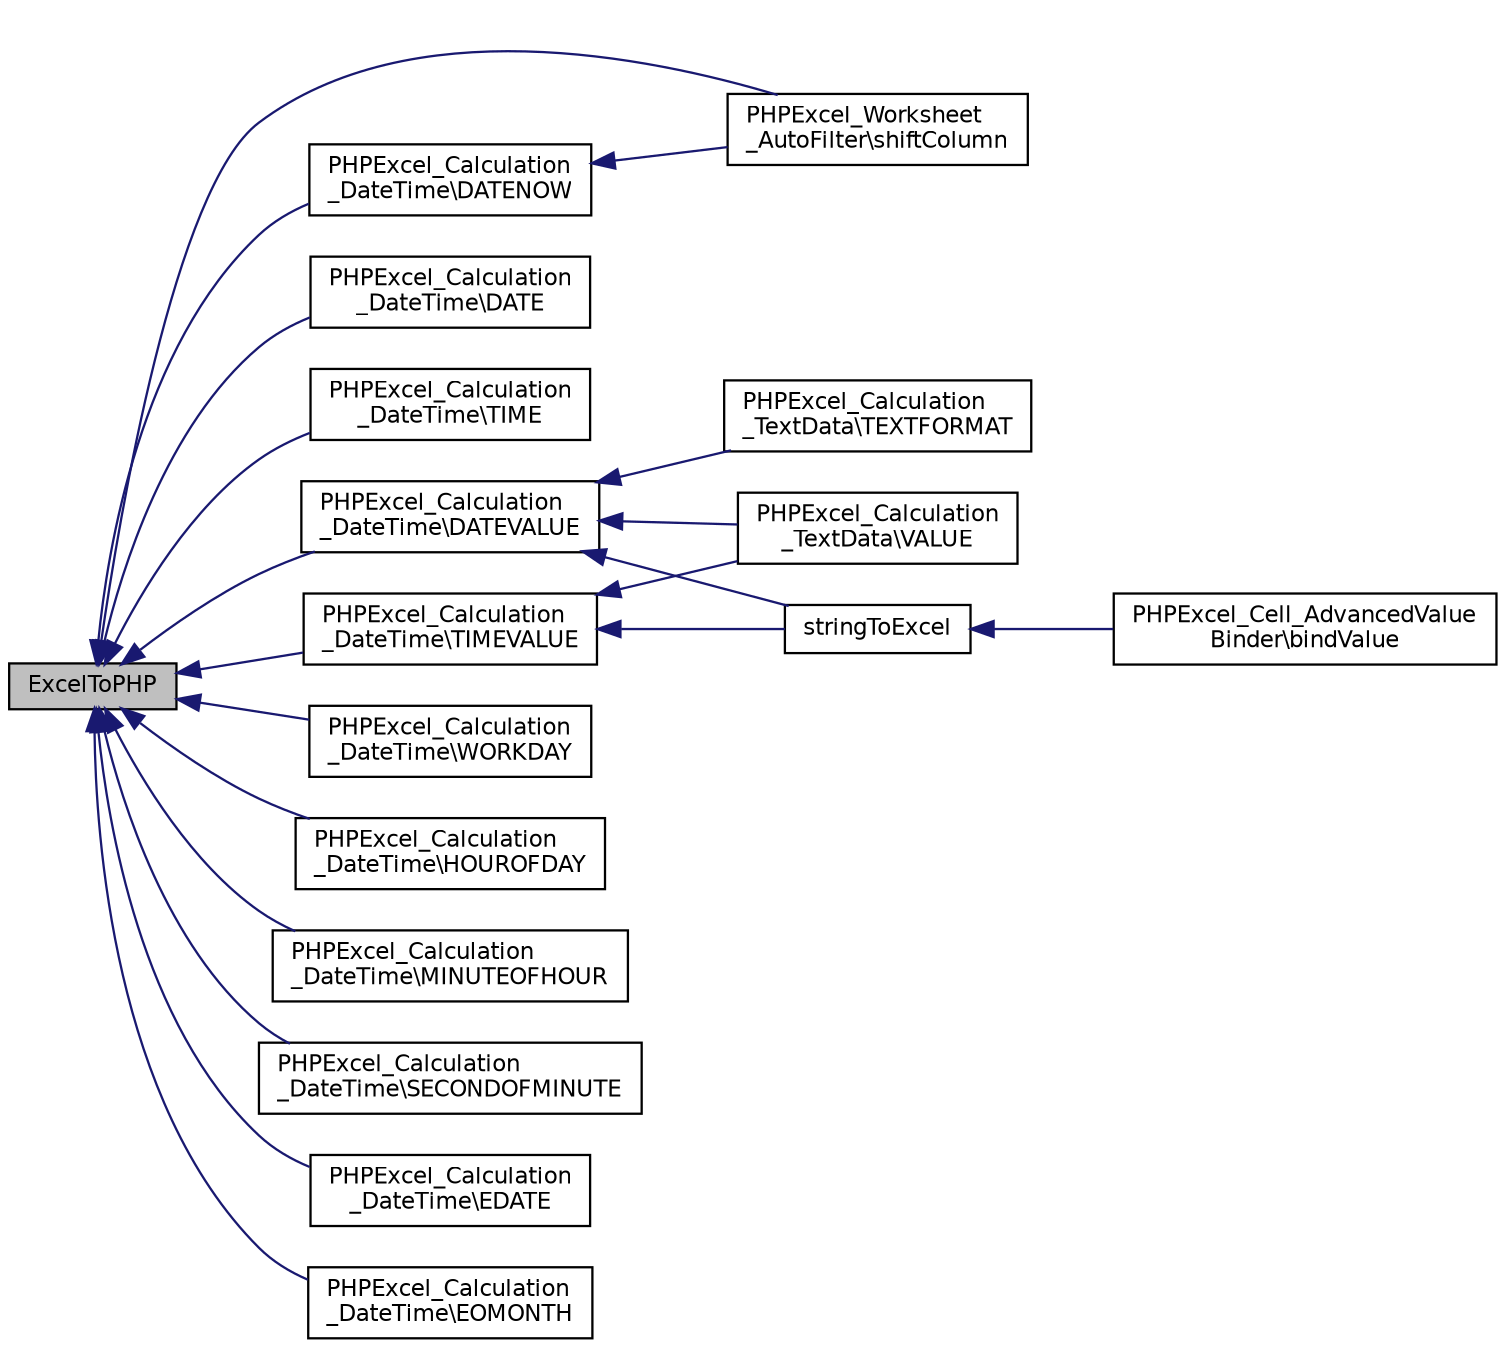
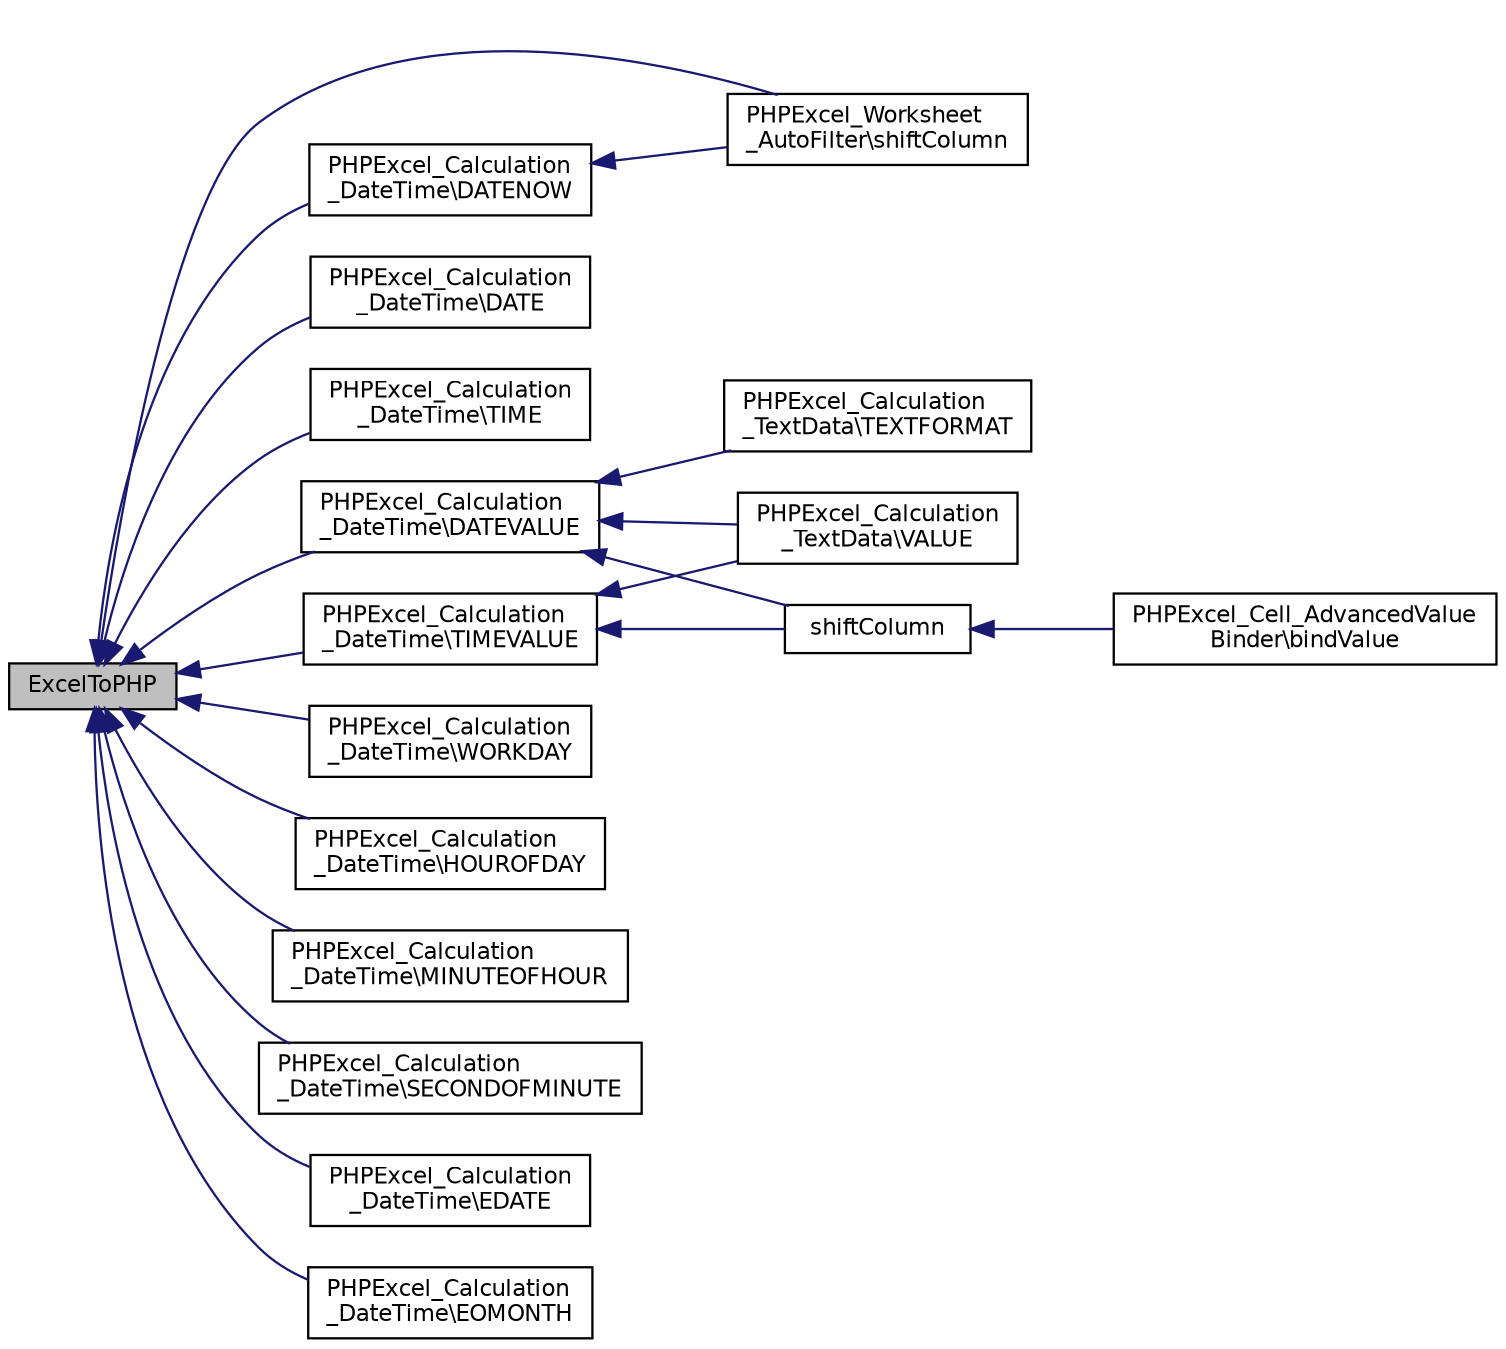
(878, 629) -> (878, 629)
